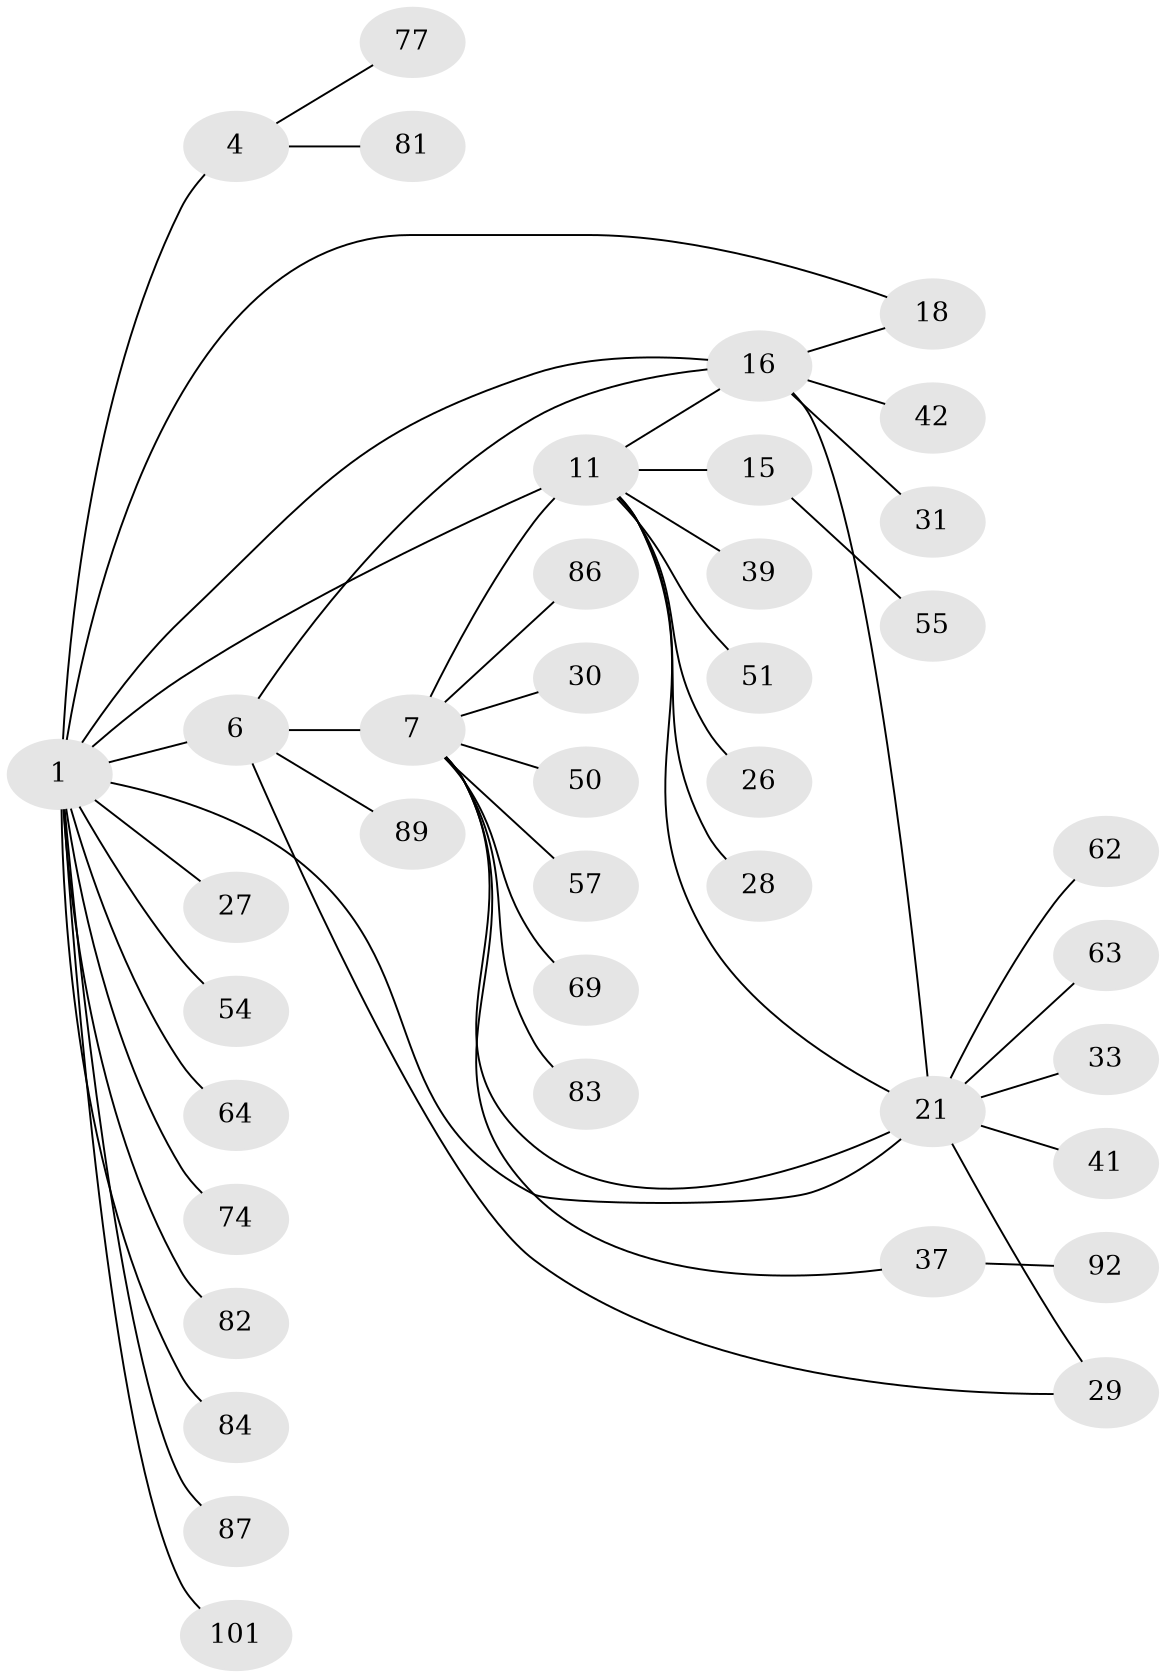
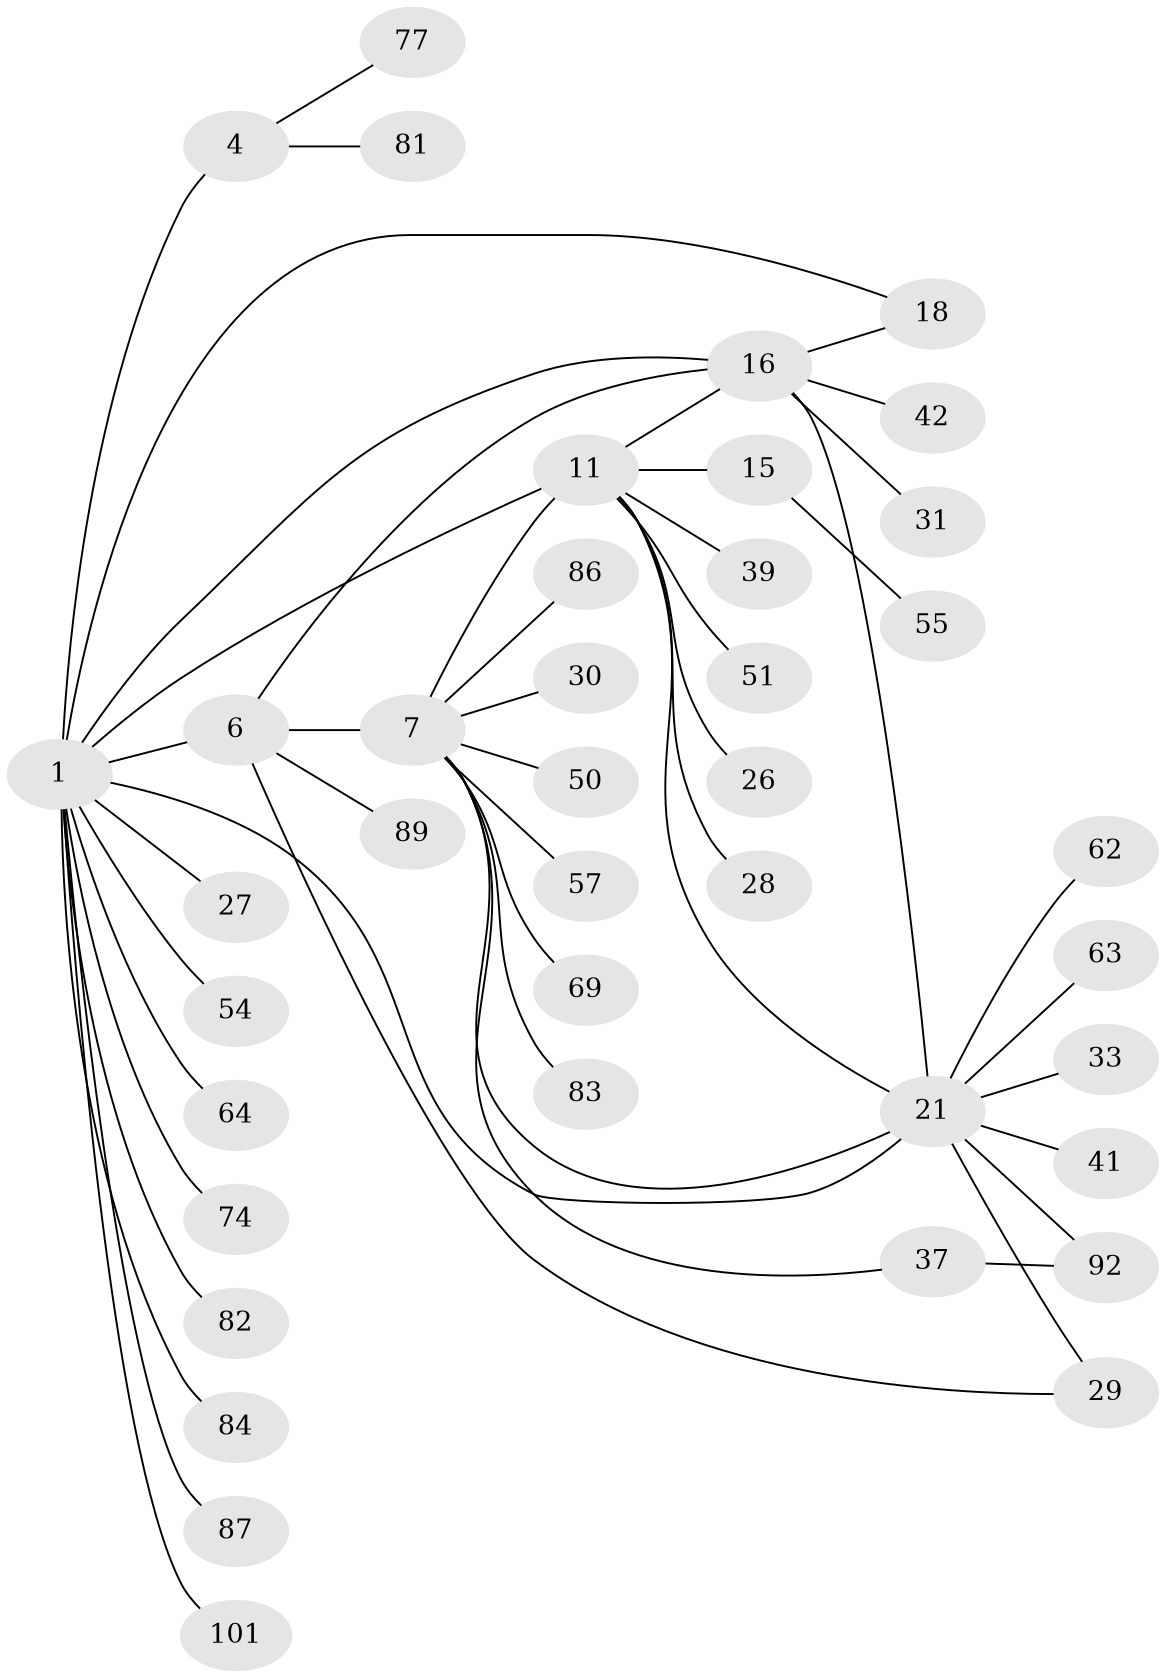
none -> (1020, 1190)
